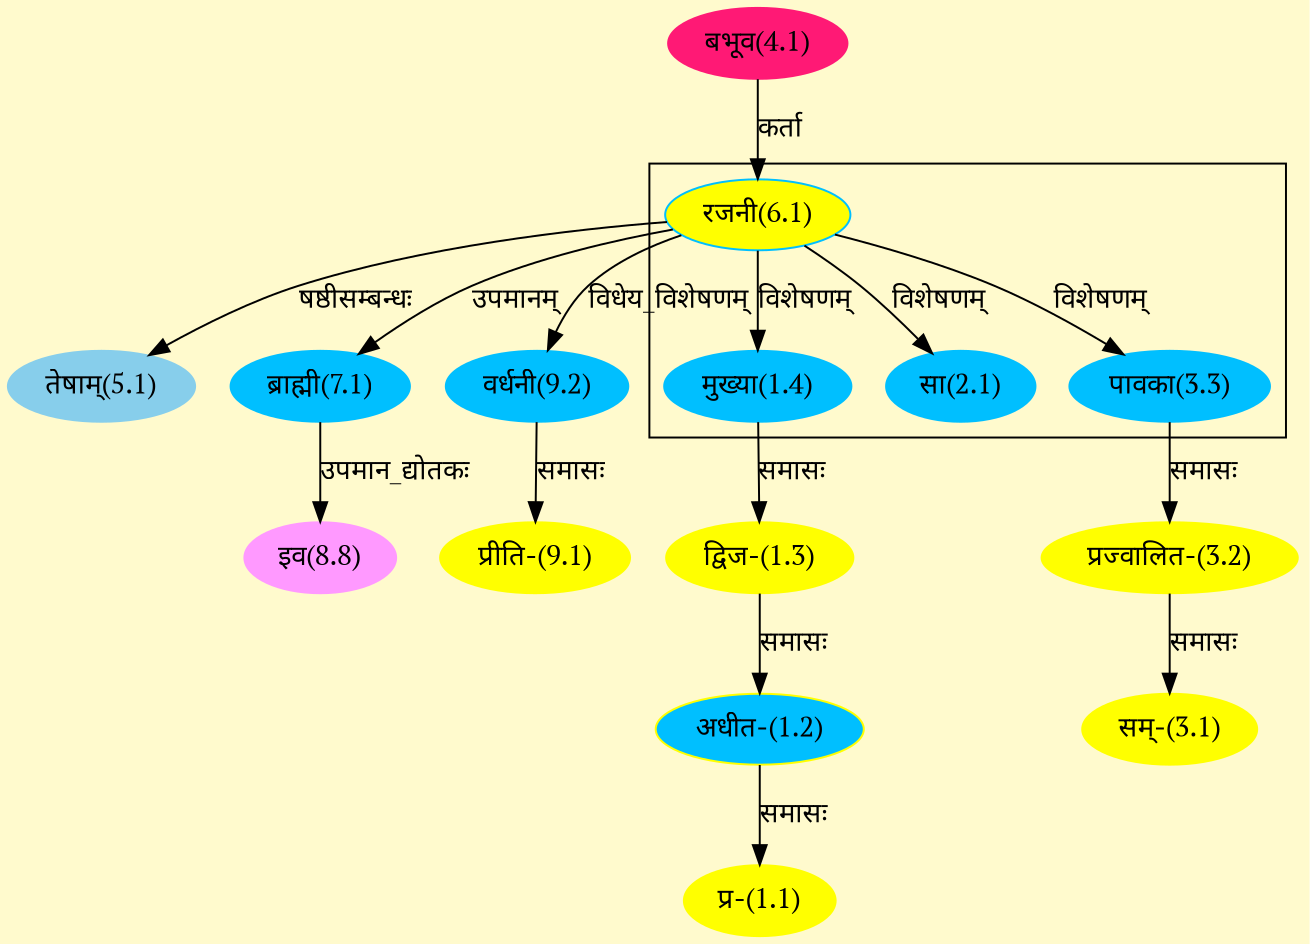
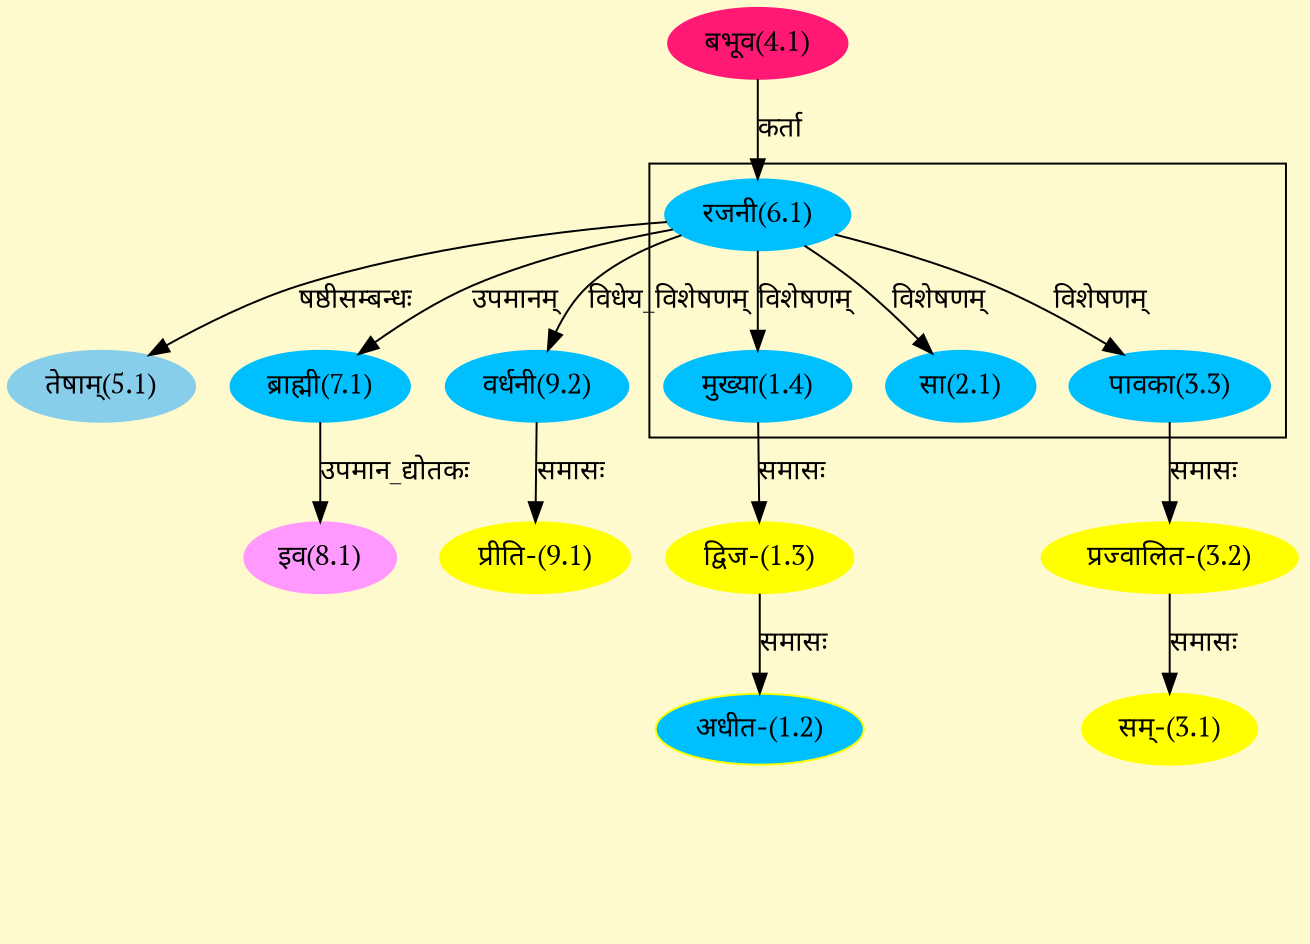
(758, 215) -> (758, 215)
(320, 558) -> (320, 558)
(760, 901) -> none
